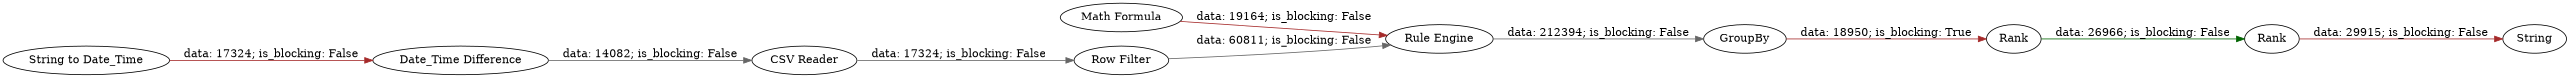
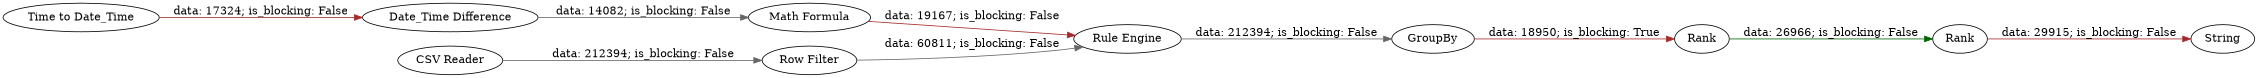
(1284, 17) -> (972, 16)
(959, 54) -> (643, 54)
(86, 60) -> (81, 17)
(646, 60) -> (639, 17)
